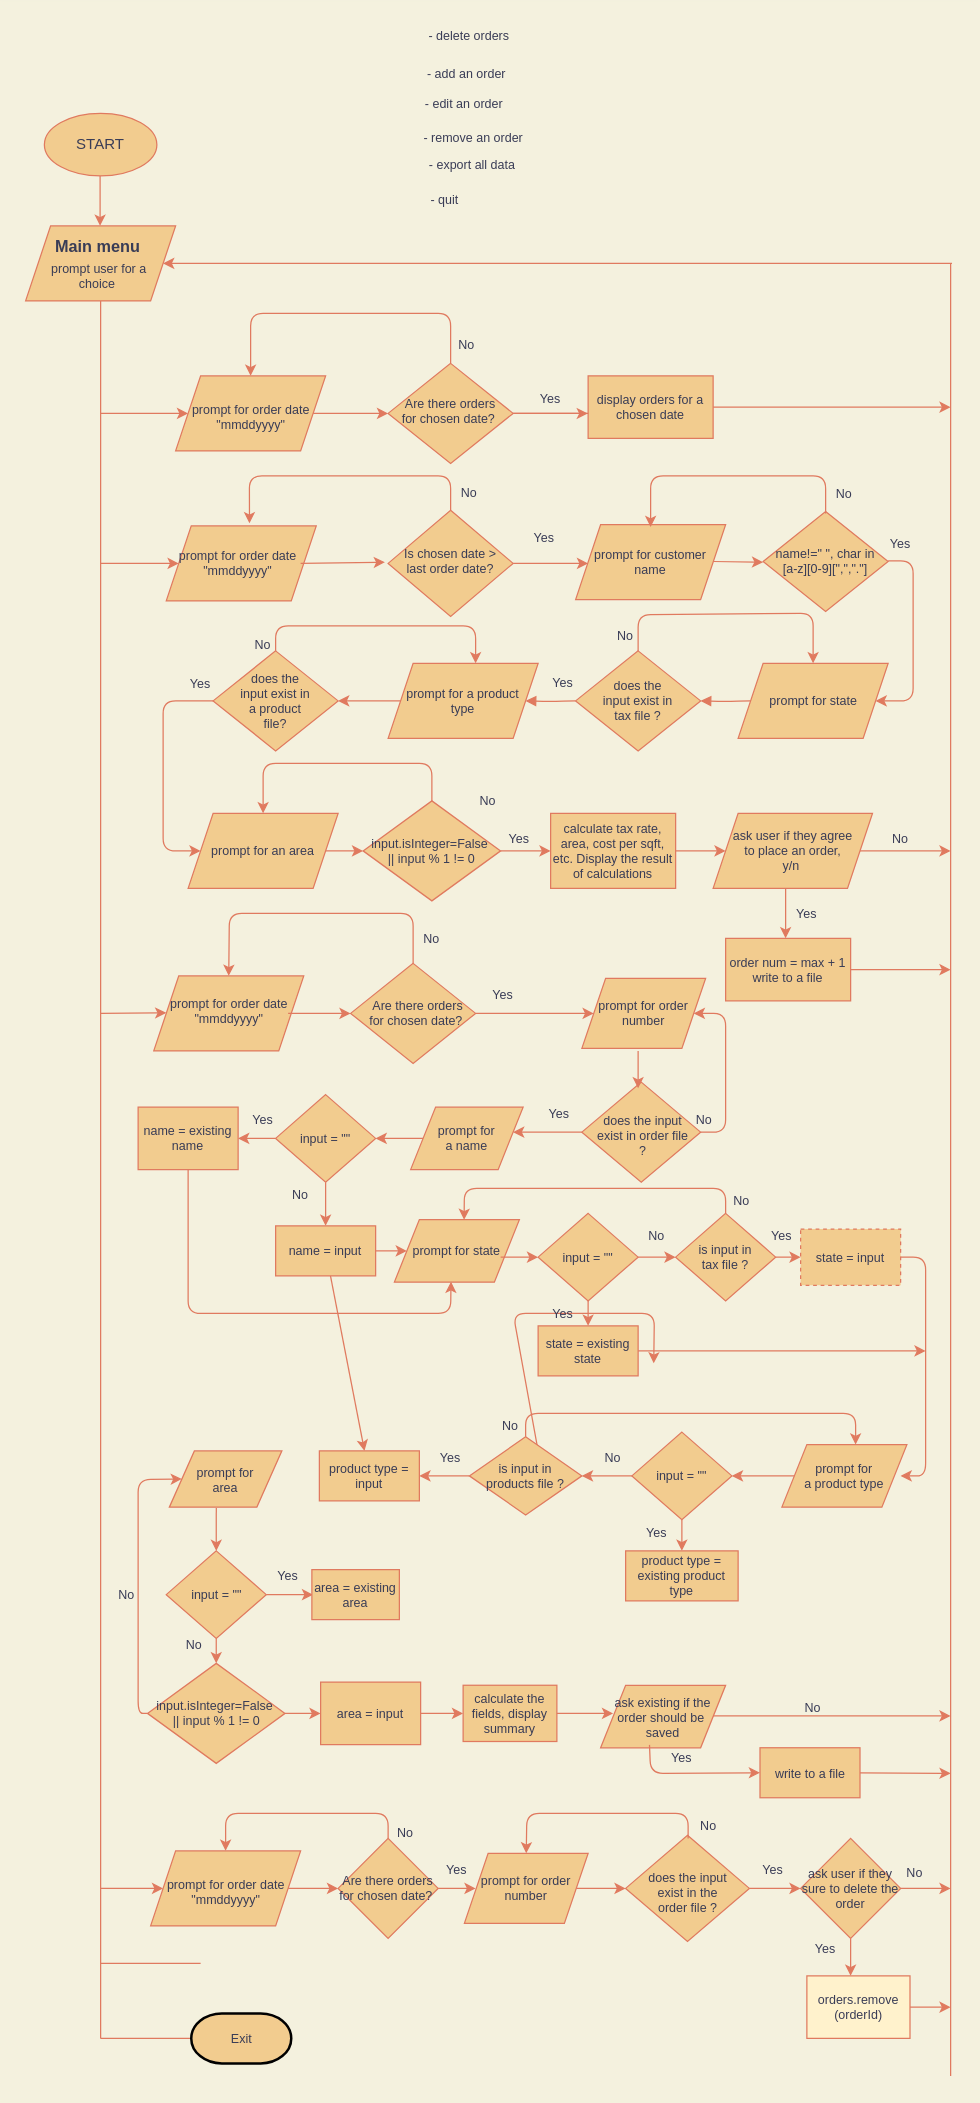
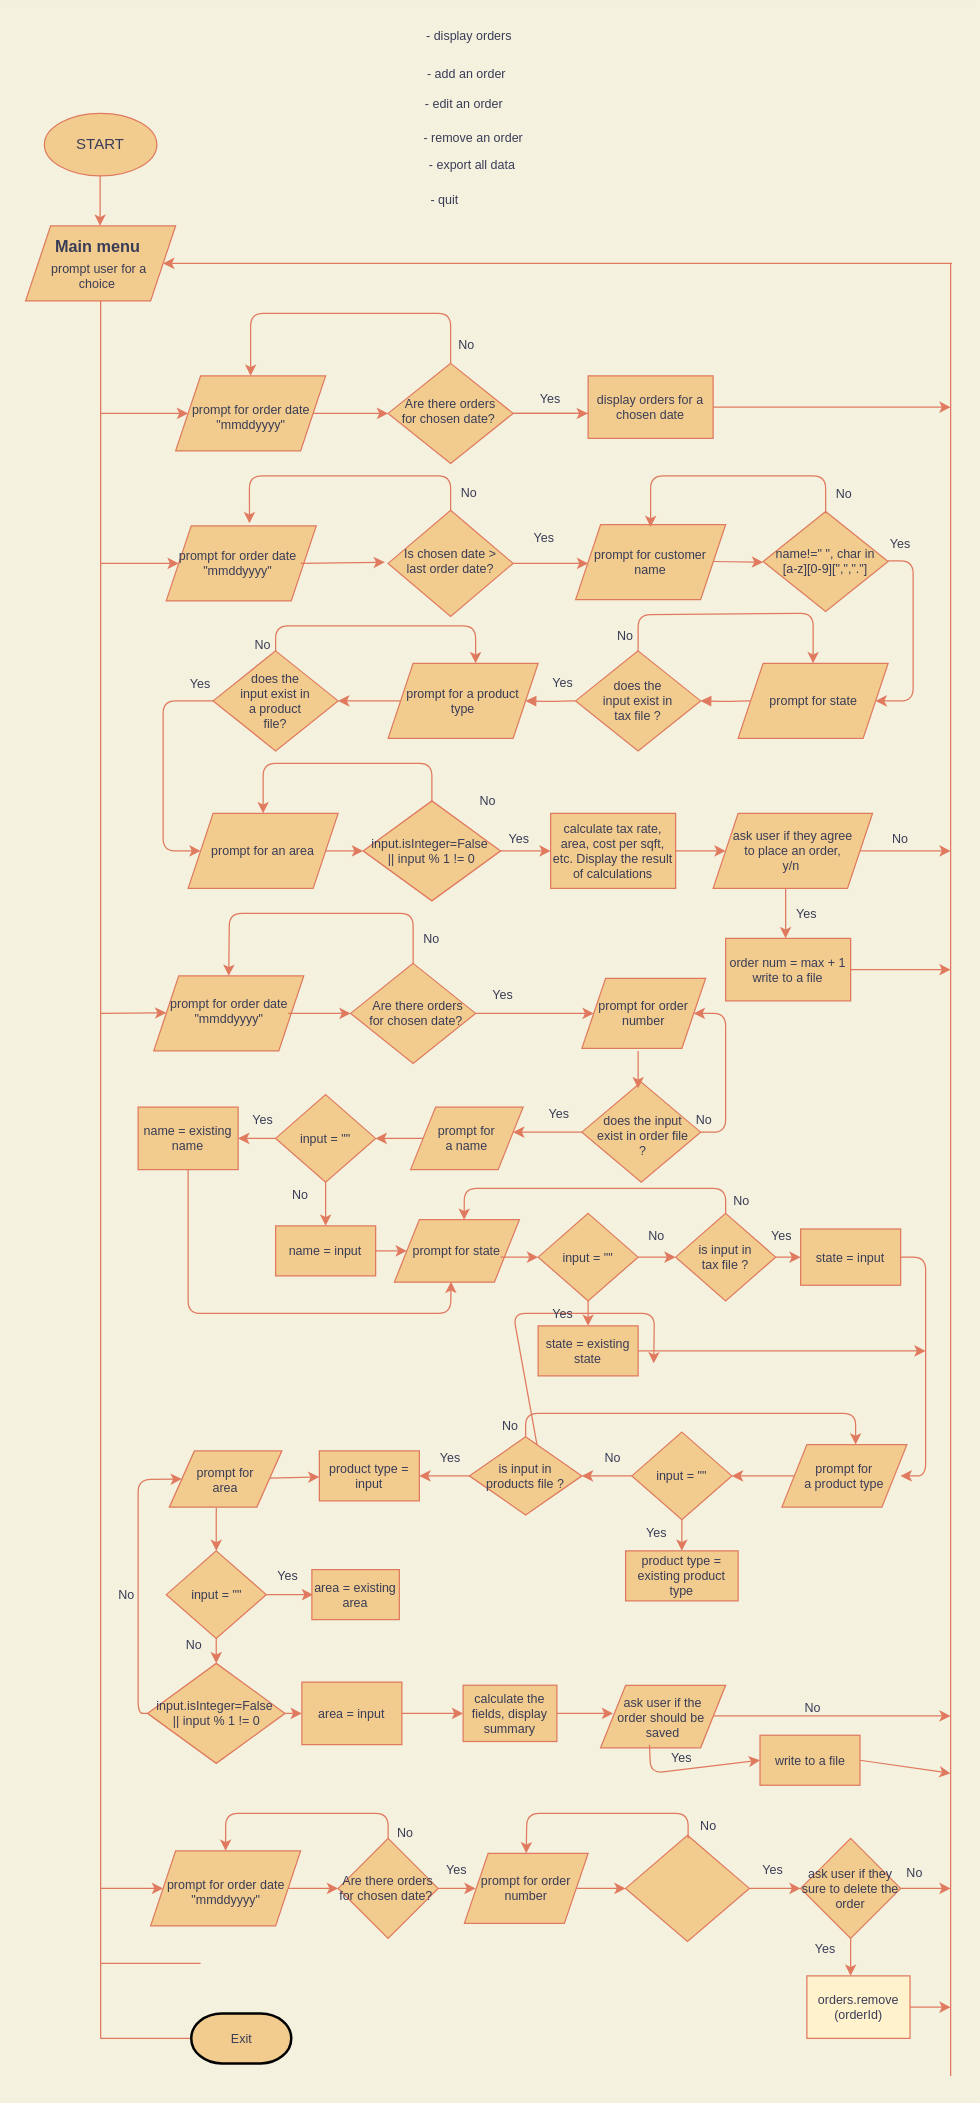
(469, 36) -> (469, 36)
(851, 1257) -> (851, 1257)
(347, 1359) -> (291, 1477)
(371, 1713) -> (352, 1713)
(663, 1717) -> (663, 1717)
(810, 1773) -> (810, 1760)
(688, 1891) -> none
